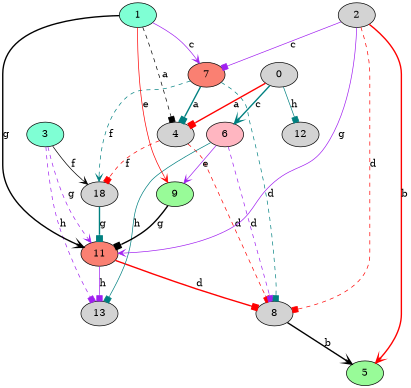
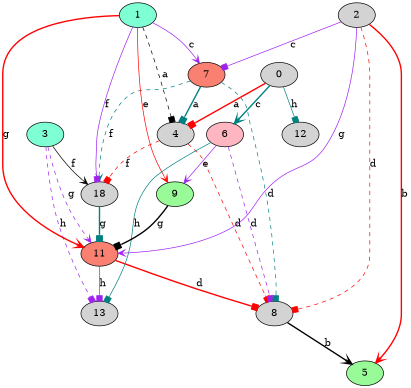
none -> (106, 99)
(3, 106) -> (3, 106)
